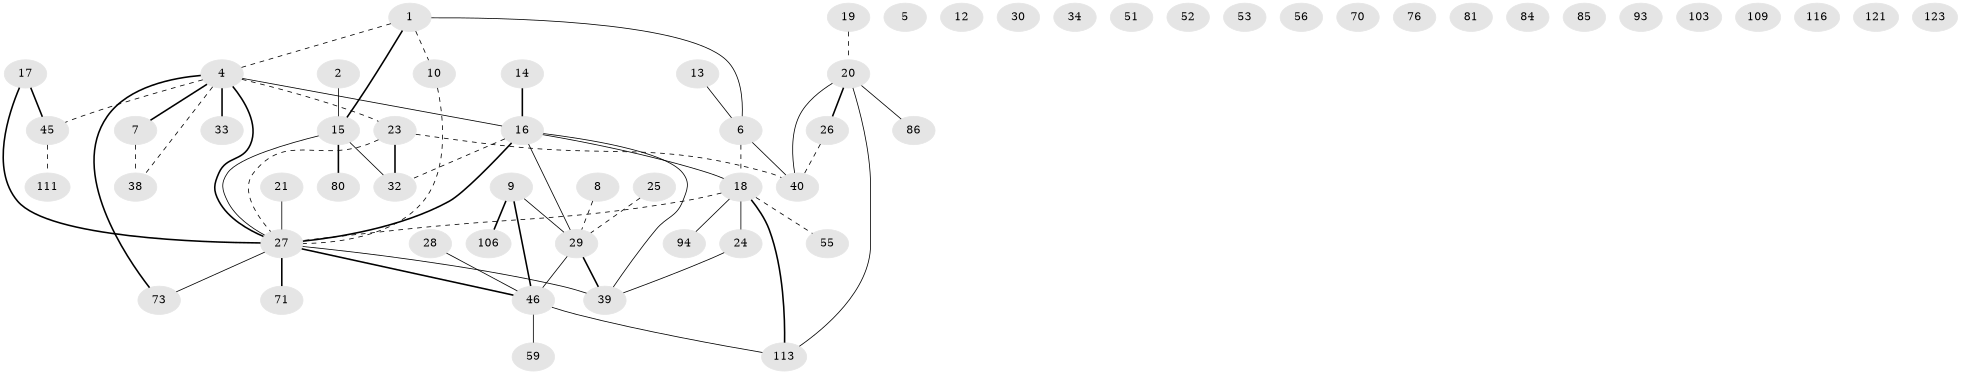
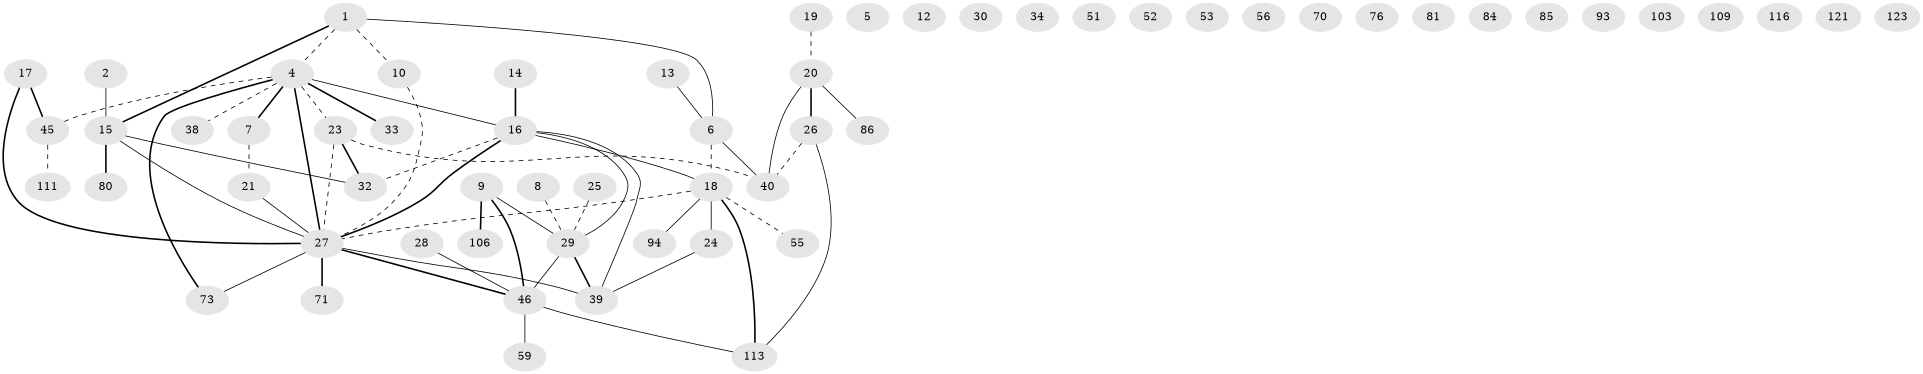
(136, 159) -> (249, 157)
(871, 230) -> (827, 253)
